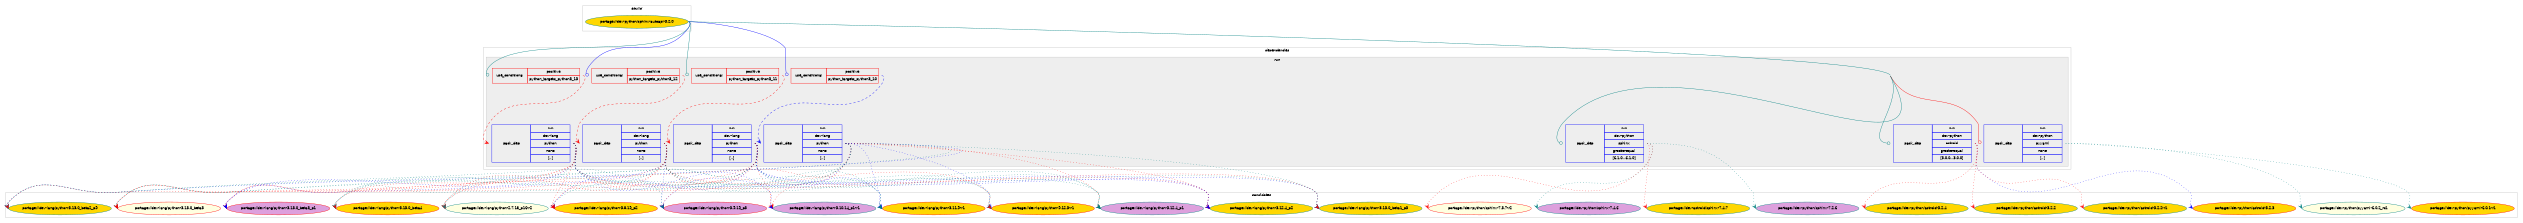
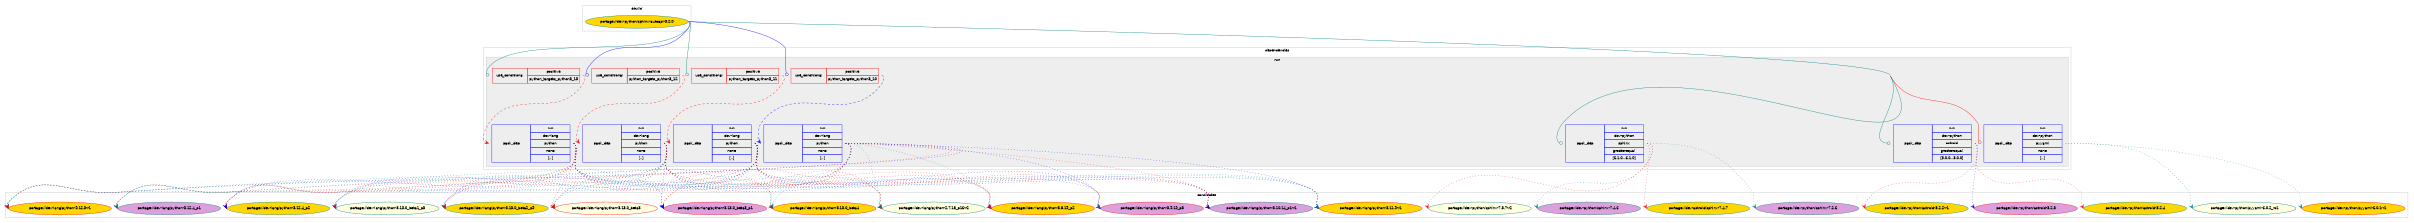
(1371, 208) -> (388, 208)
(1480, 208) -> (1480, 208)
(2026, 208) -> none
(2244, 208) -> (2026, 208)
